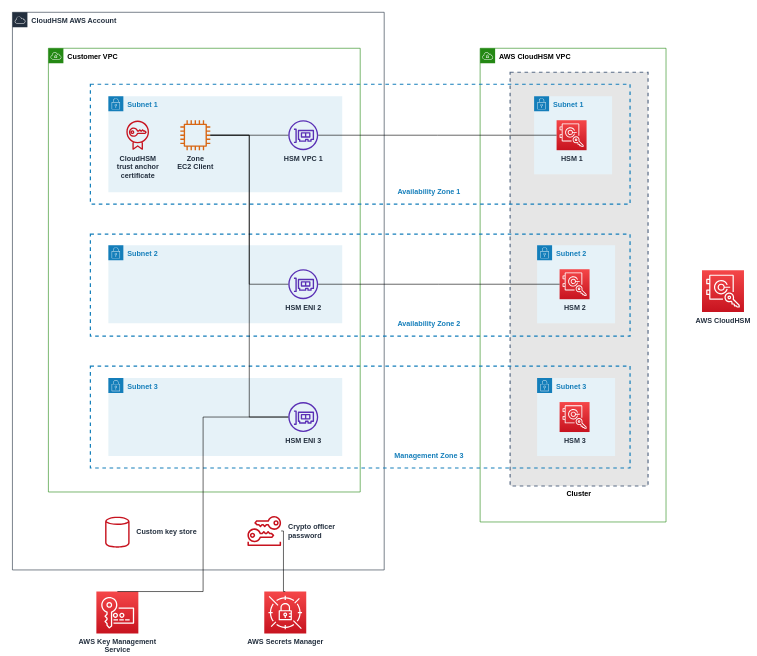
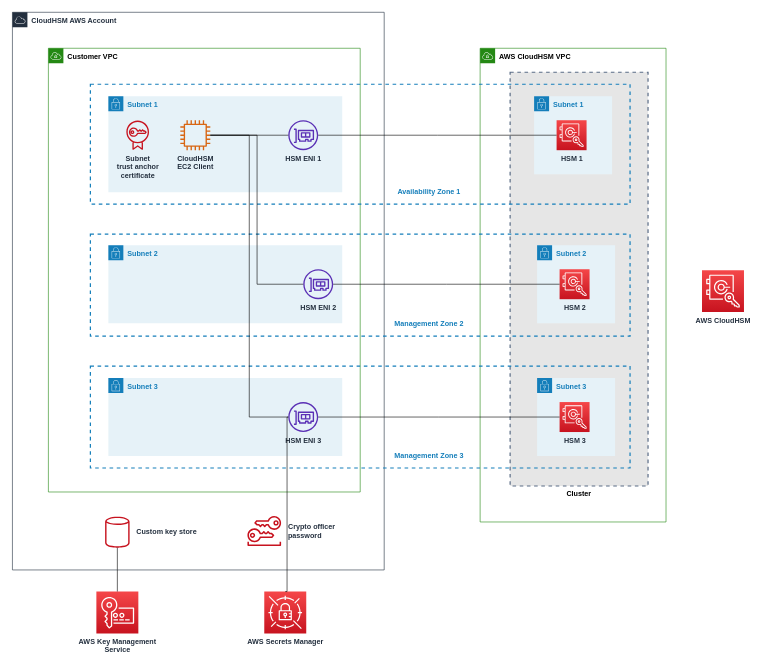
(304, 159) -> (304, 159)
(196, 163) -> (196, 163)
(138, 167) -> (138, 167)
(303, 284) -> (318, 284)
(429, 324) -> (429, 324)
none -> (439, 417)
(203, 547) -> (117, 572)
(284, 562) -> (287, 507)
